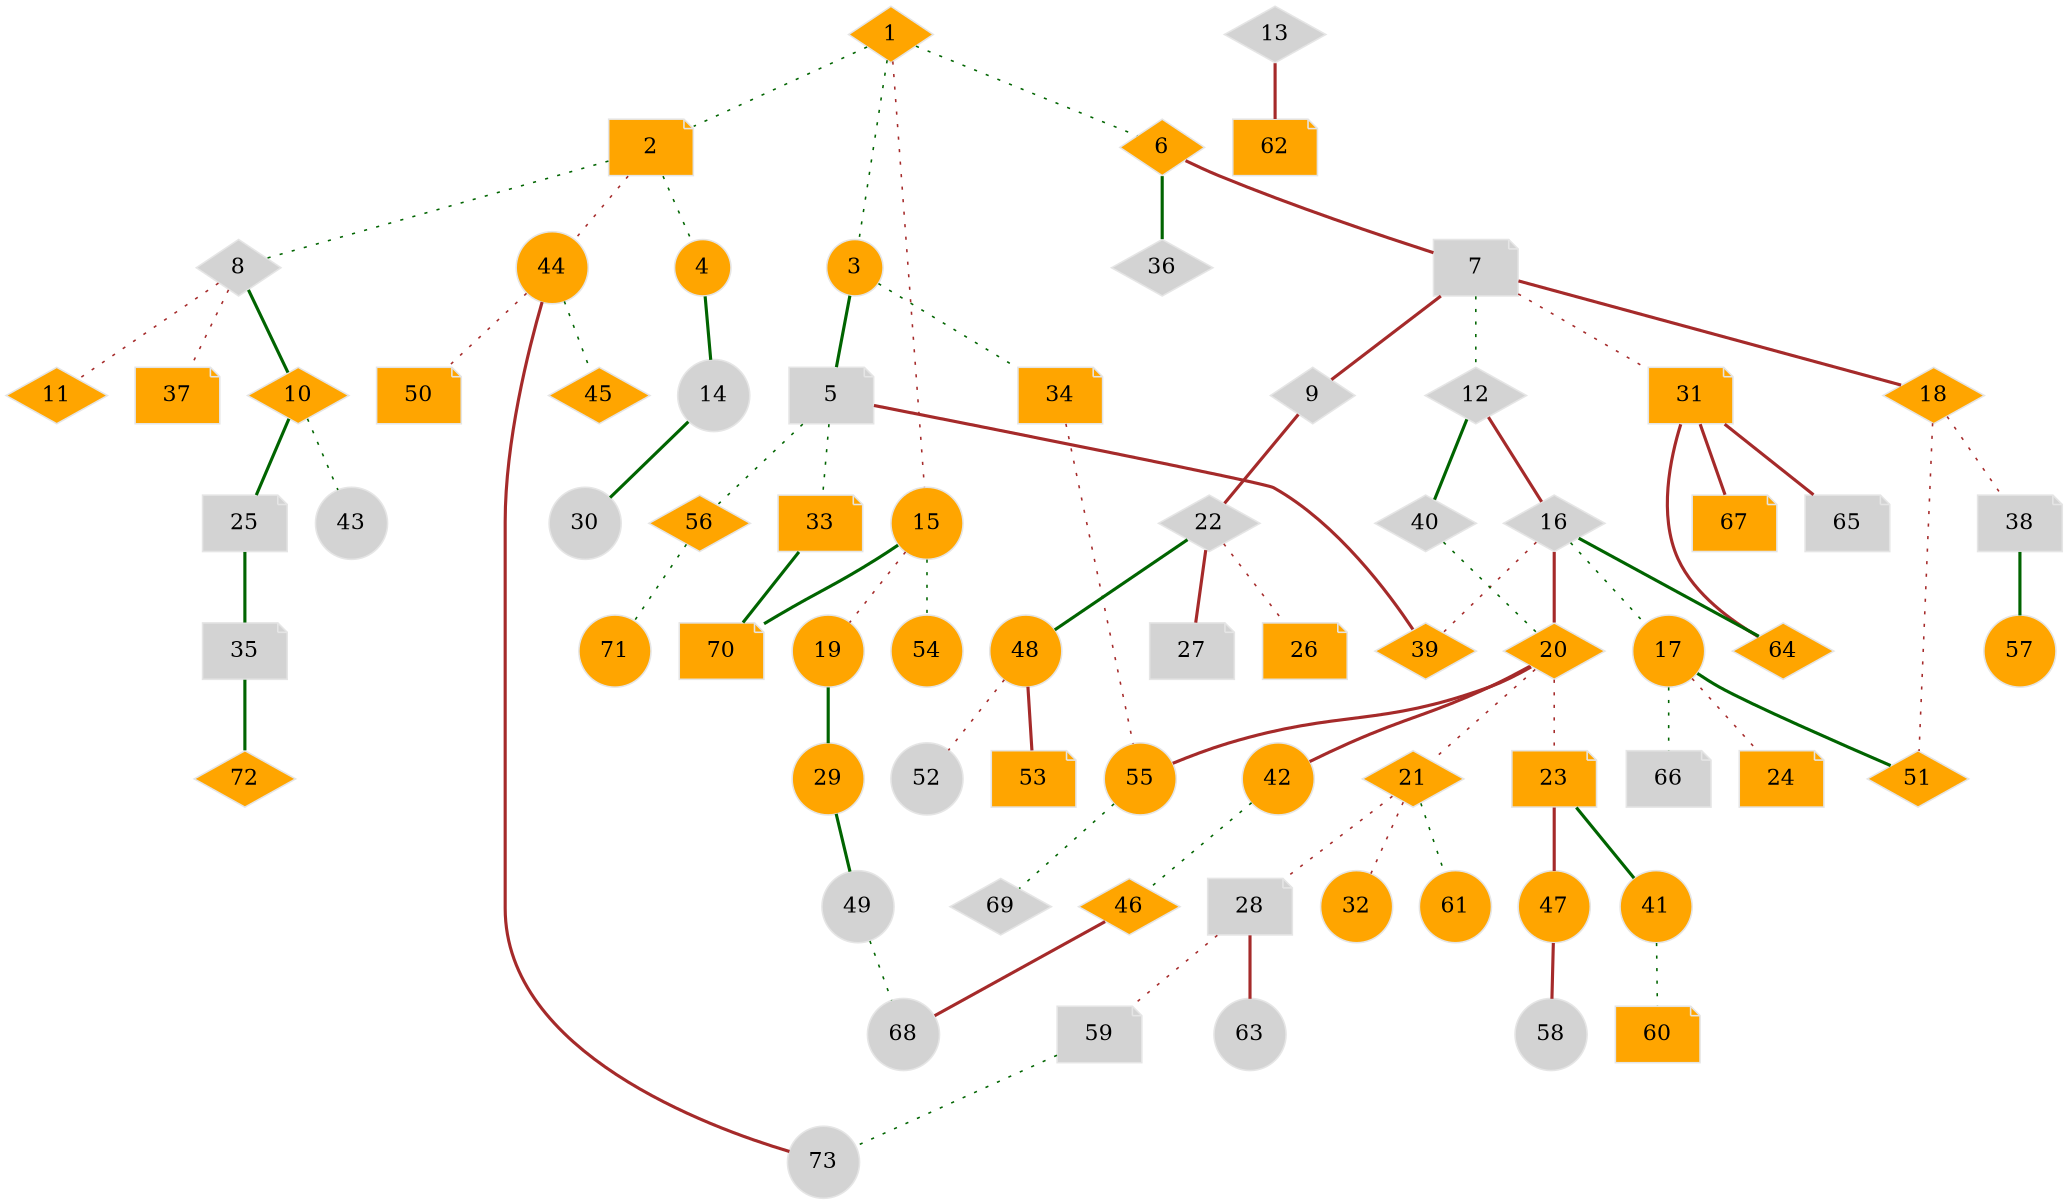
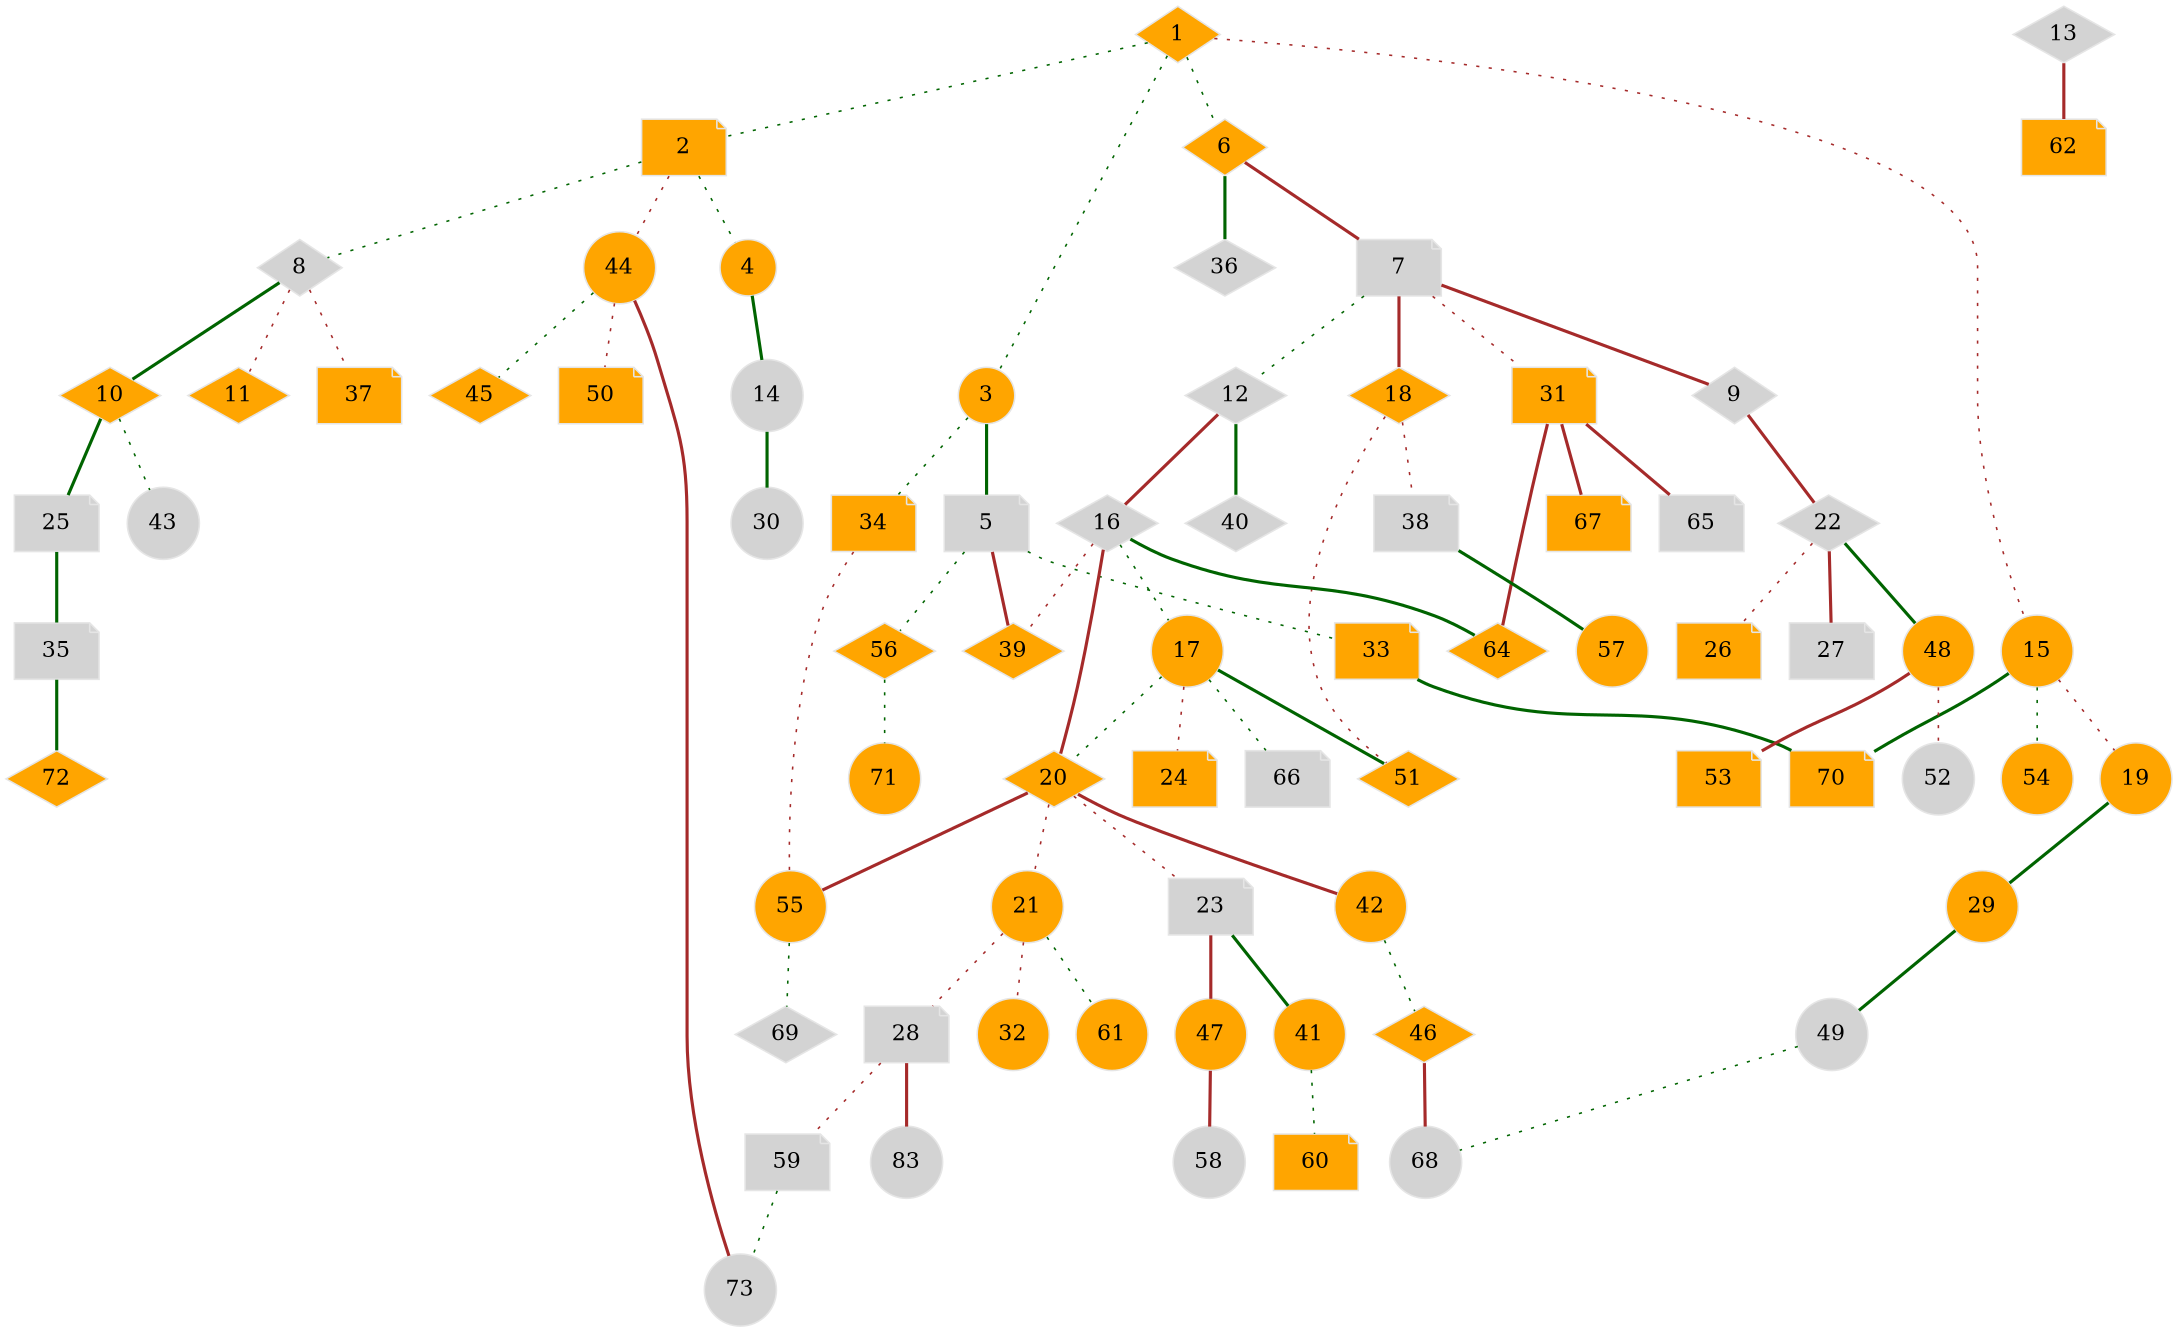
(1483, 581) -> (1117, 719)
(1413, 779) -> (1027, 907)
(1554, 779) -> (1211, 907)
(1250, 1034) -> (907, 1162)
